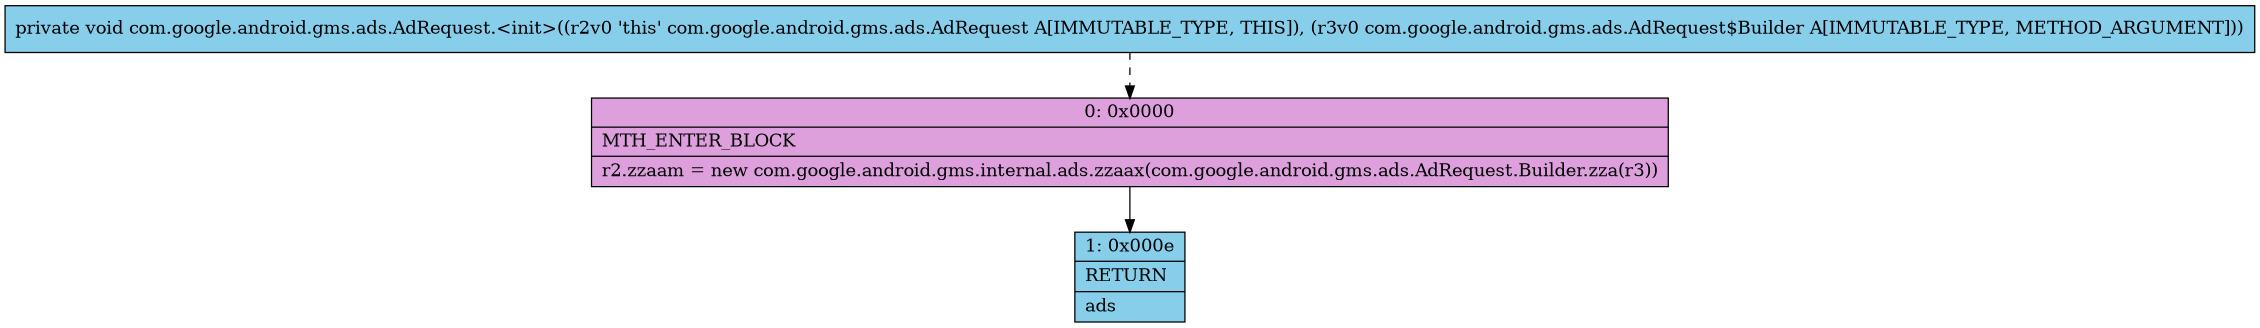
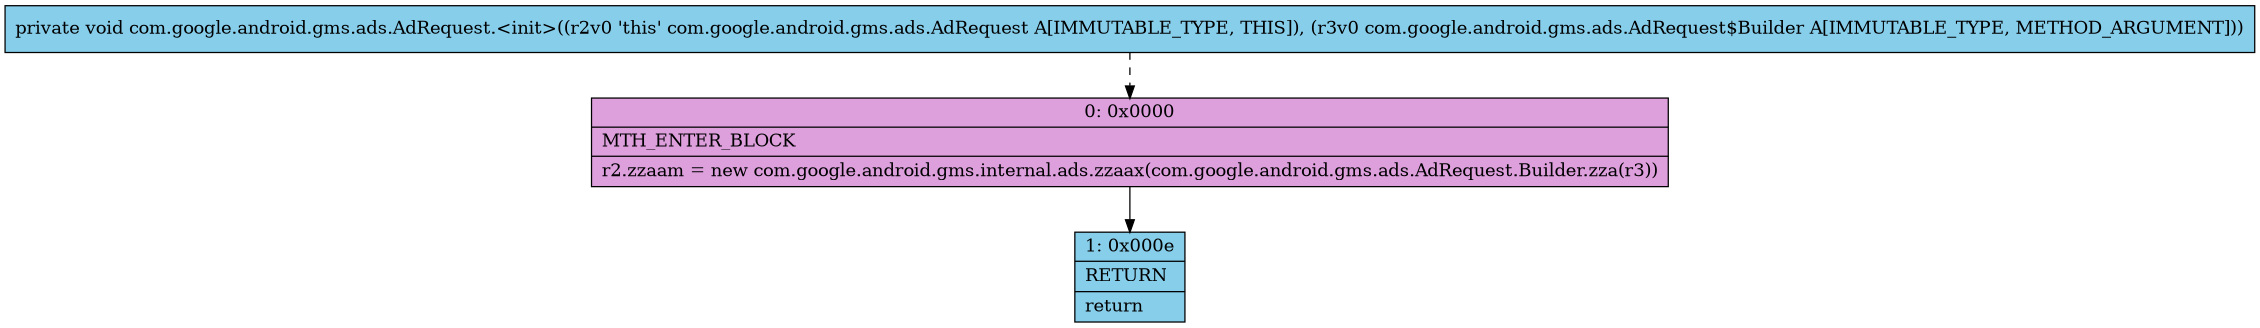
(1101, 306) -> (1114, 306)
